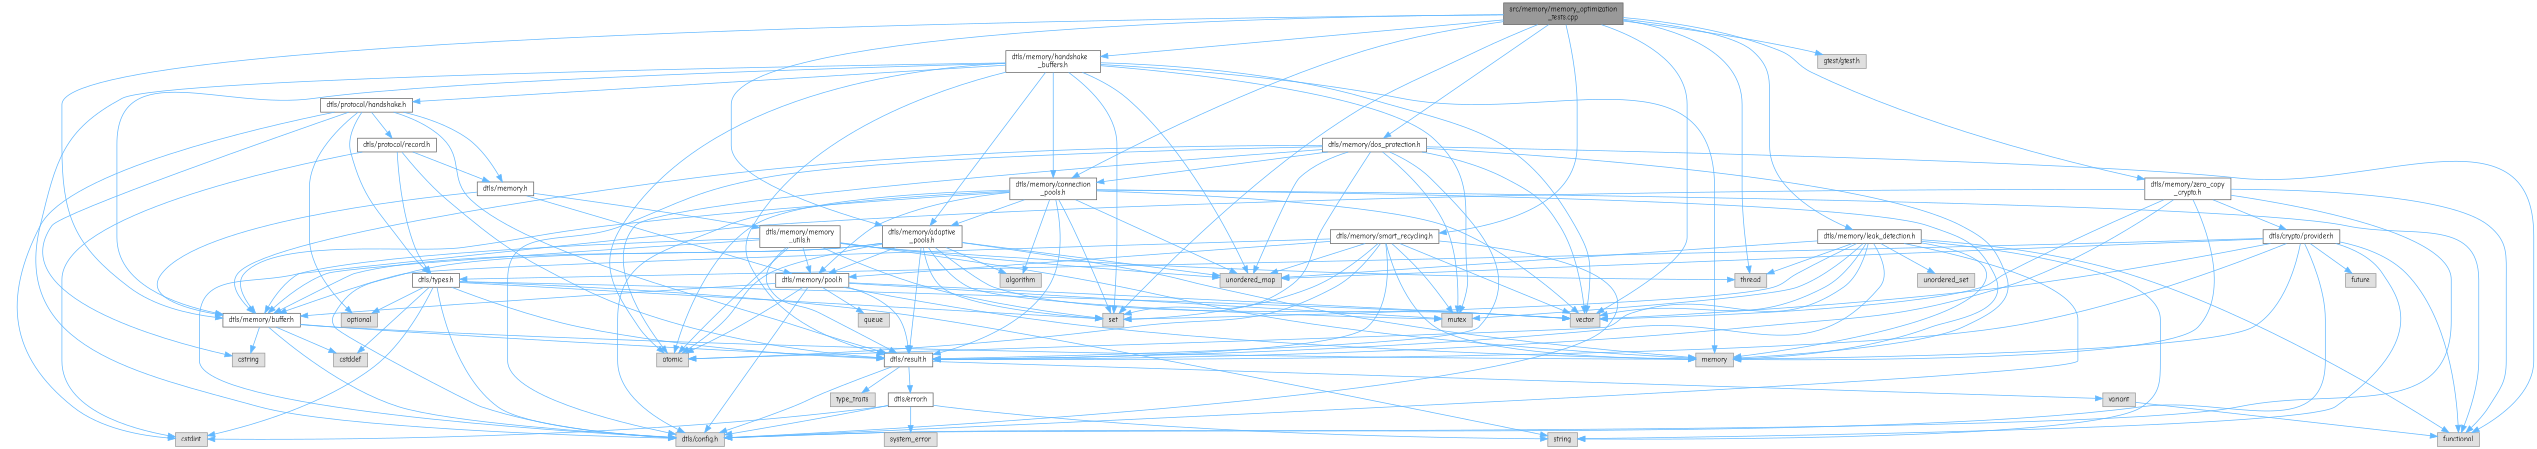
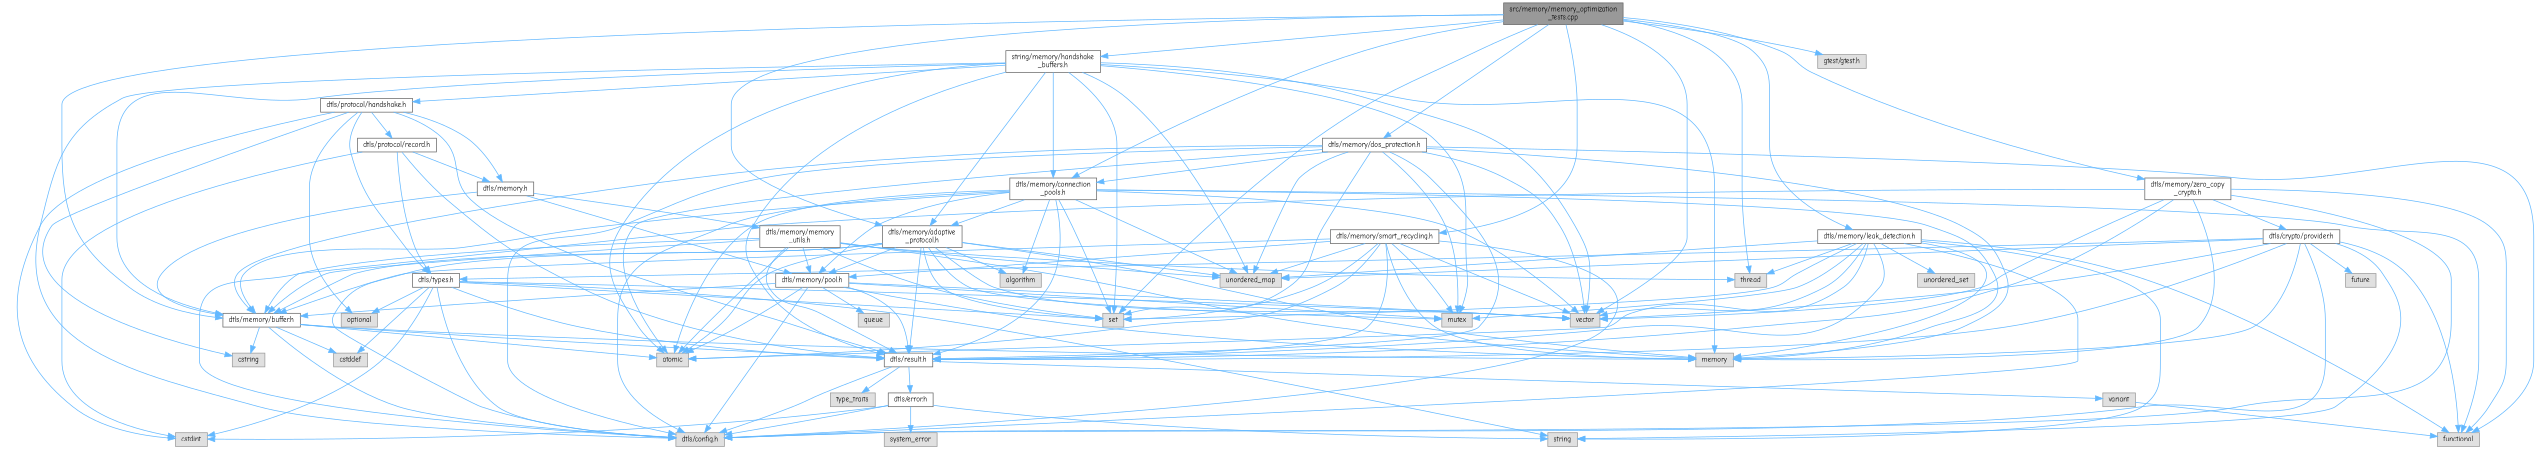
(1053, 62) -> (1053, 62)
(922, 237) -> (922, 237)
none -> (475, 341)
